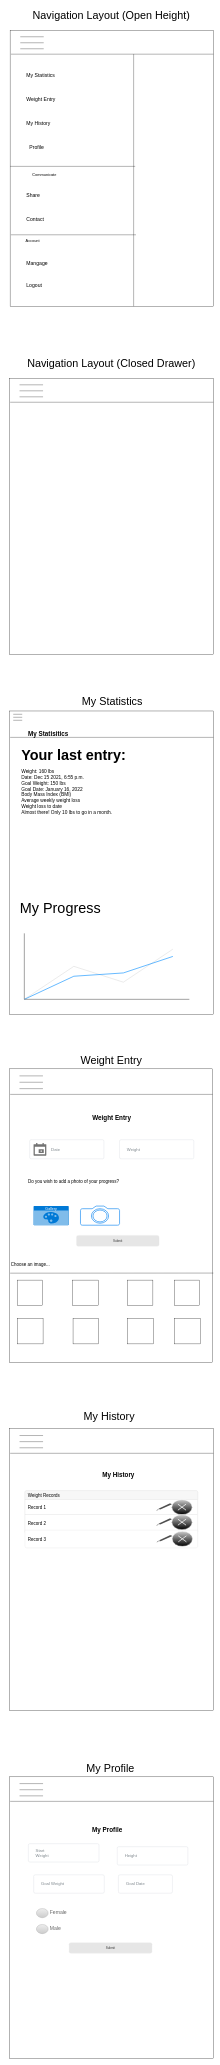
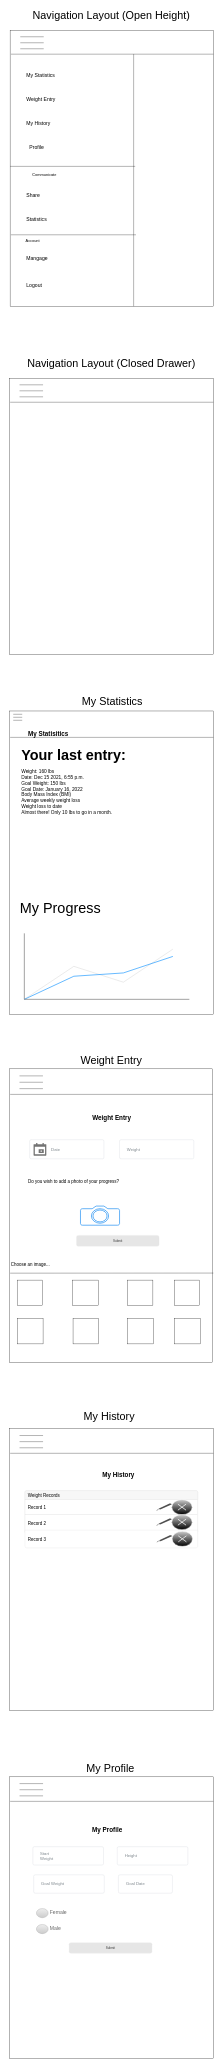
(33, 219) -> (35, 219)
(72, 263) -> (72, 259)
(51, 1215) -> none
(63, 1852) -> (68, 1855)
